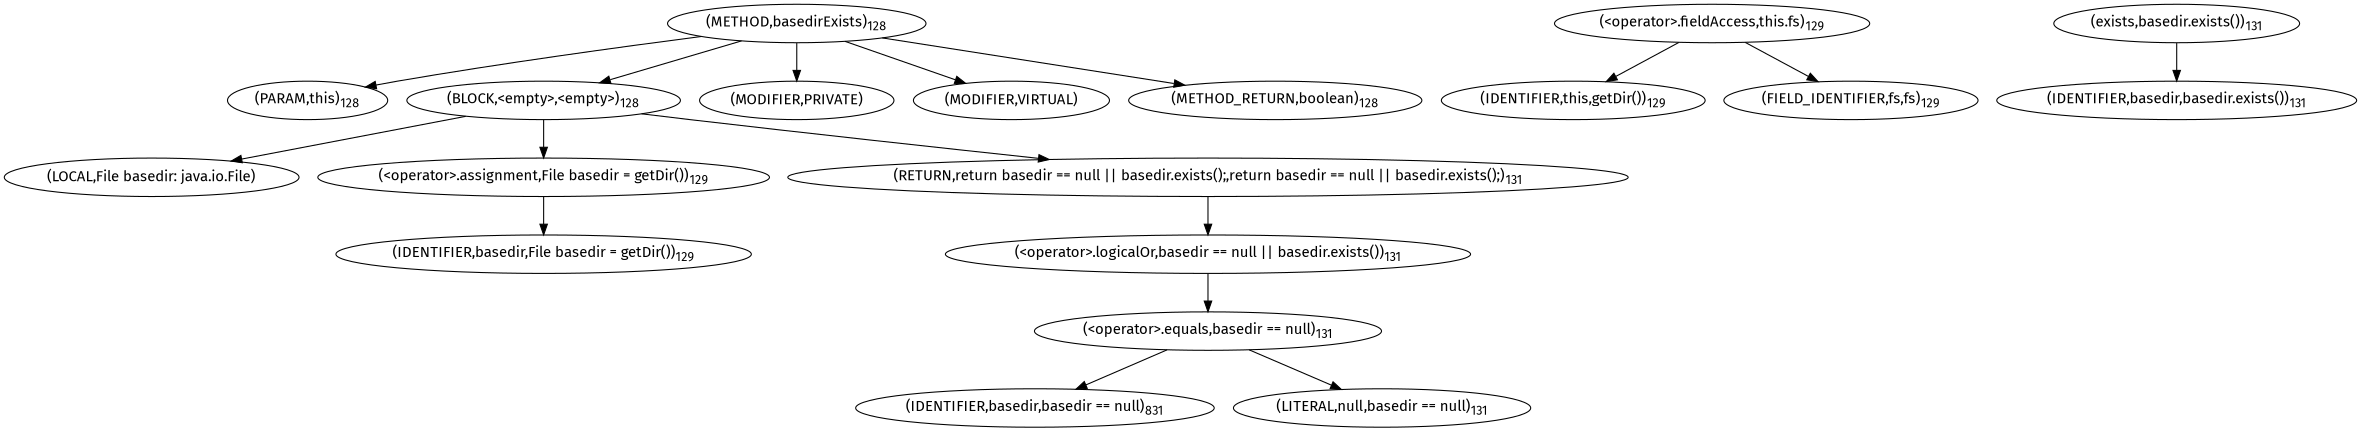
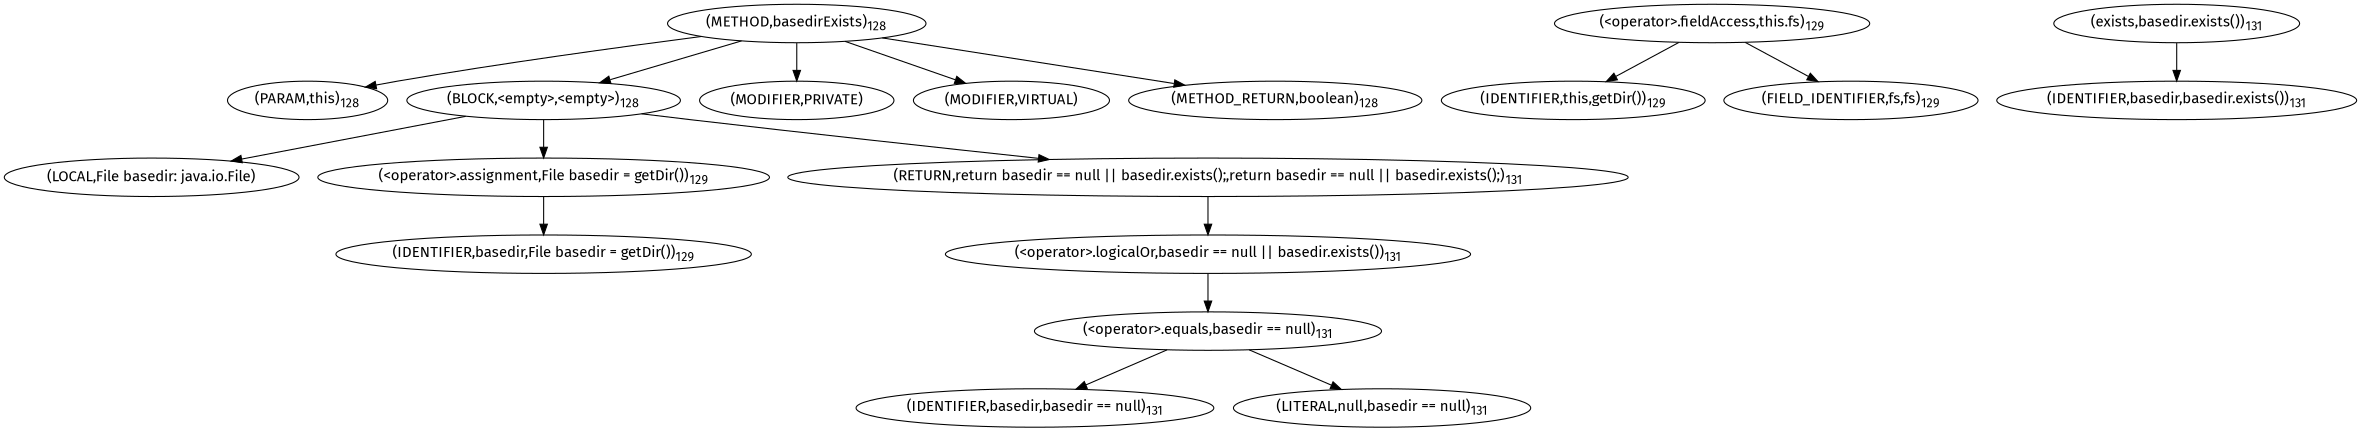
(1155, 406) -> (1155, 406)
